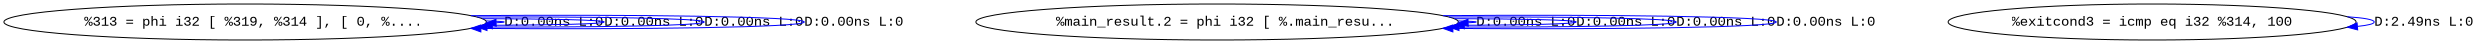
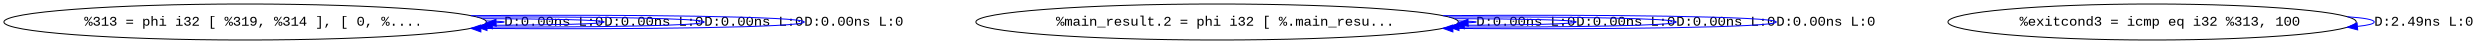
(2152, 22) -> (2152, 22)
